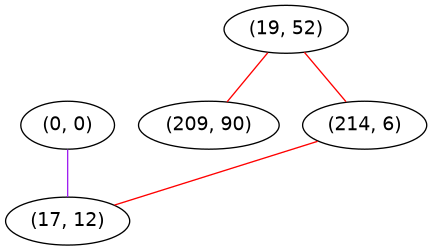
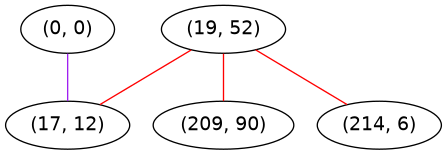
(216, 173) -> (146, 77)
